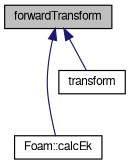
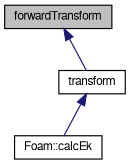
(47, 88) -> (72, 120)
